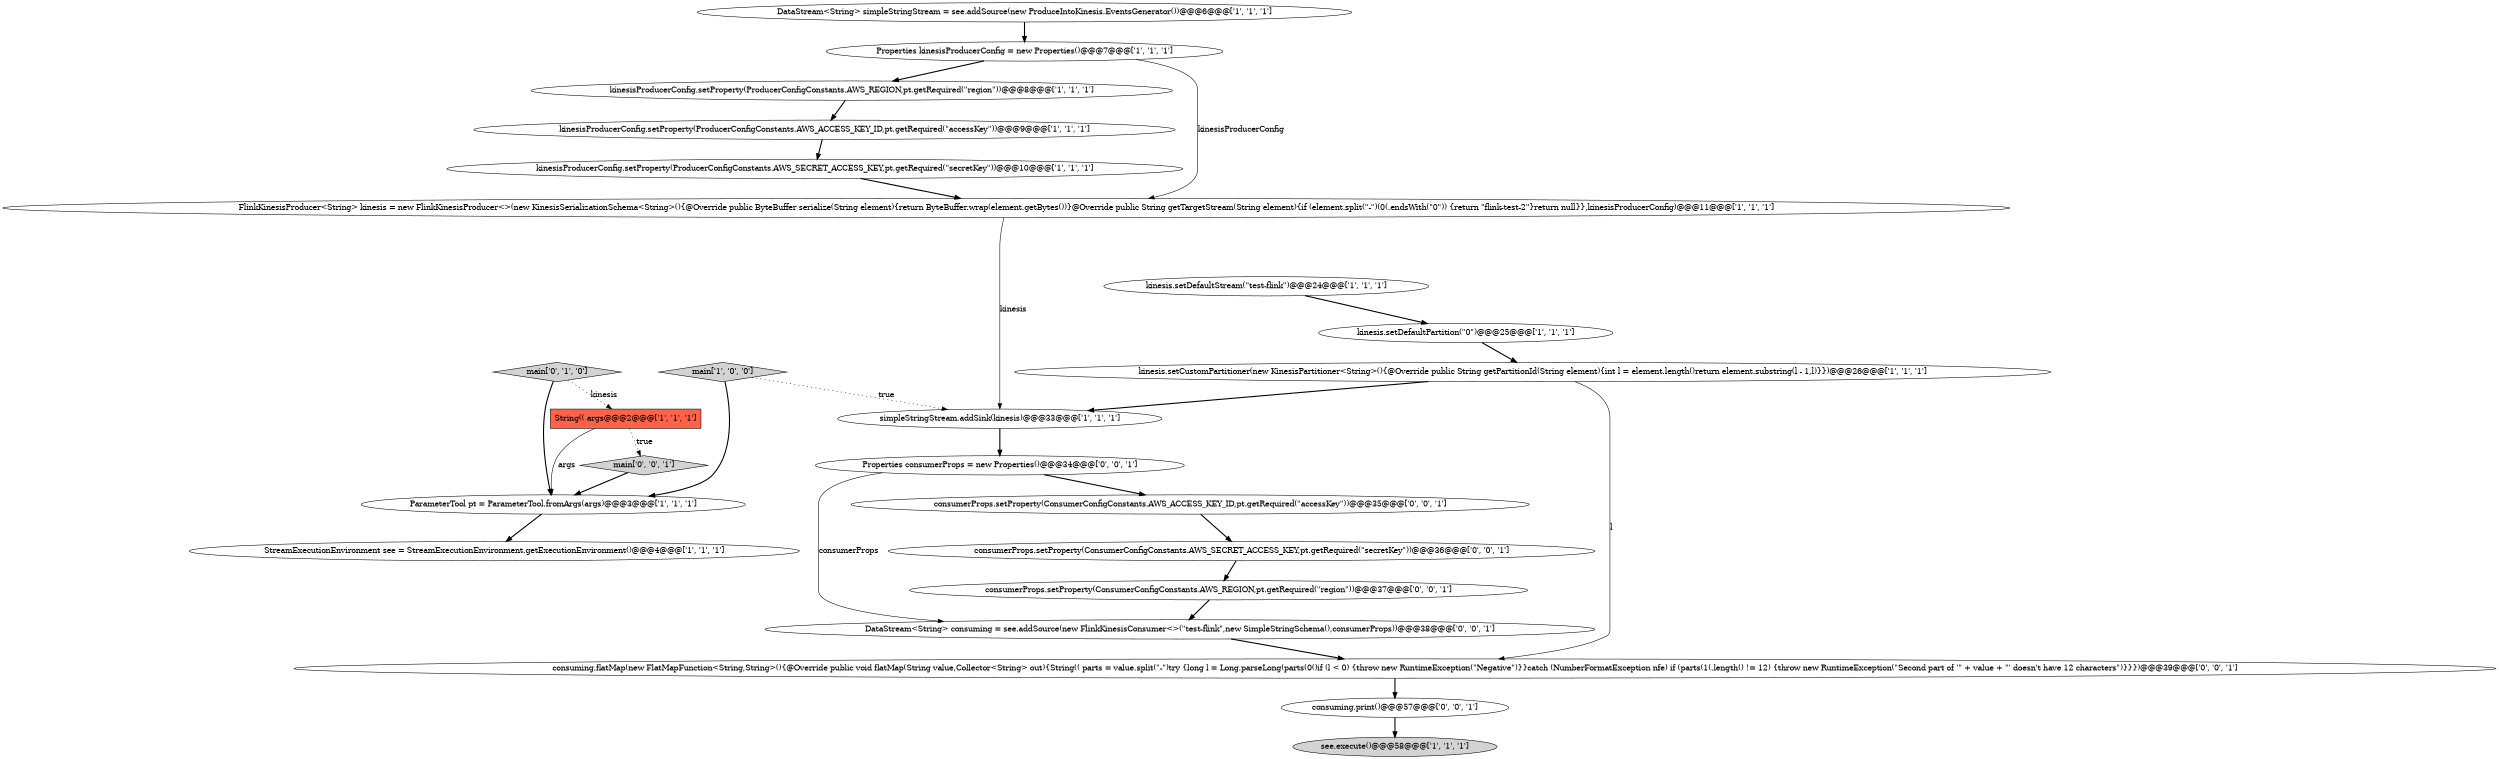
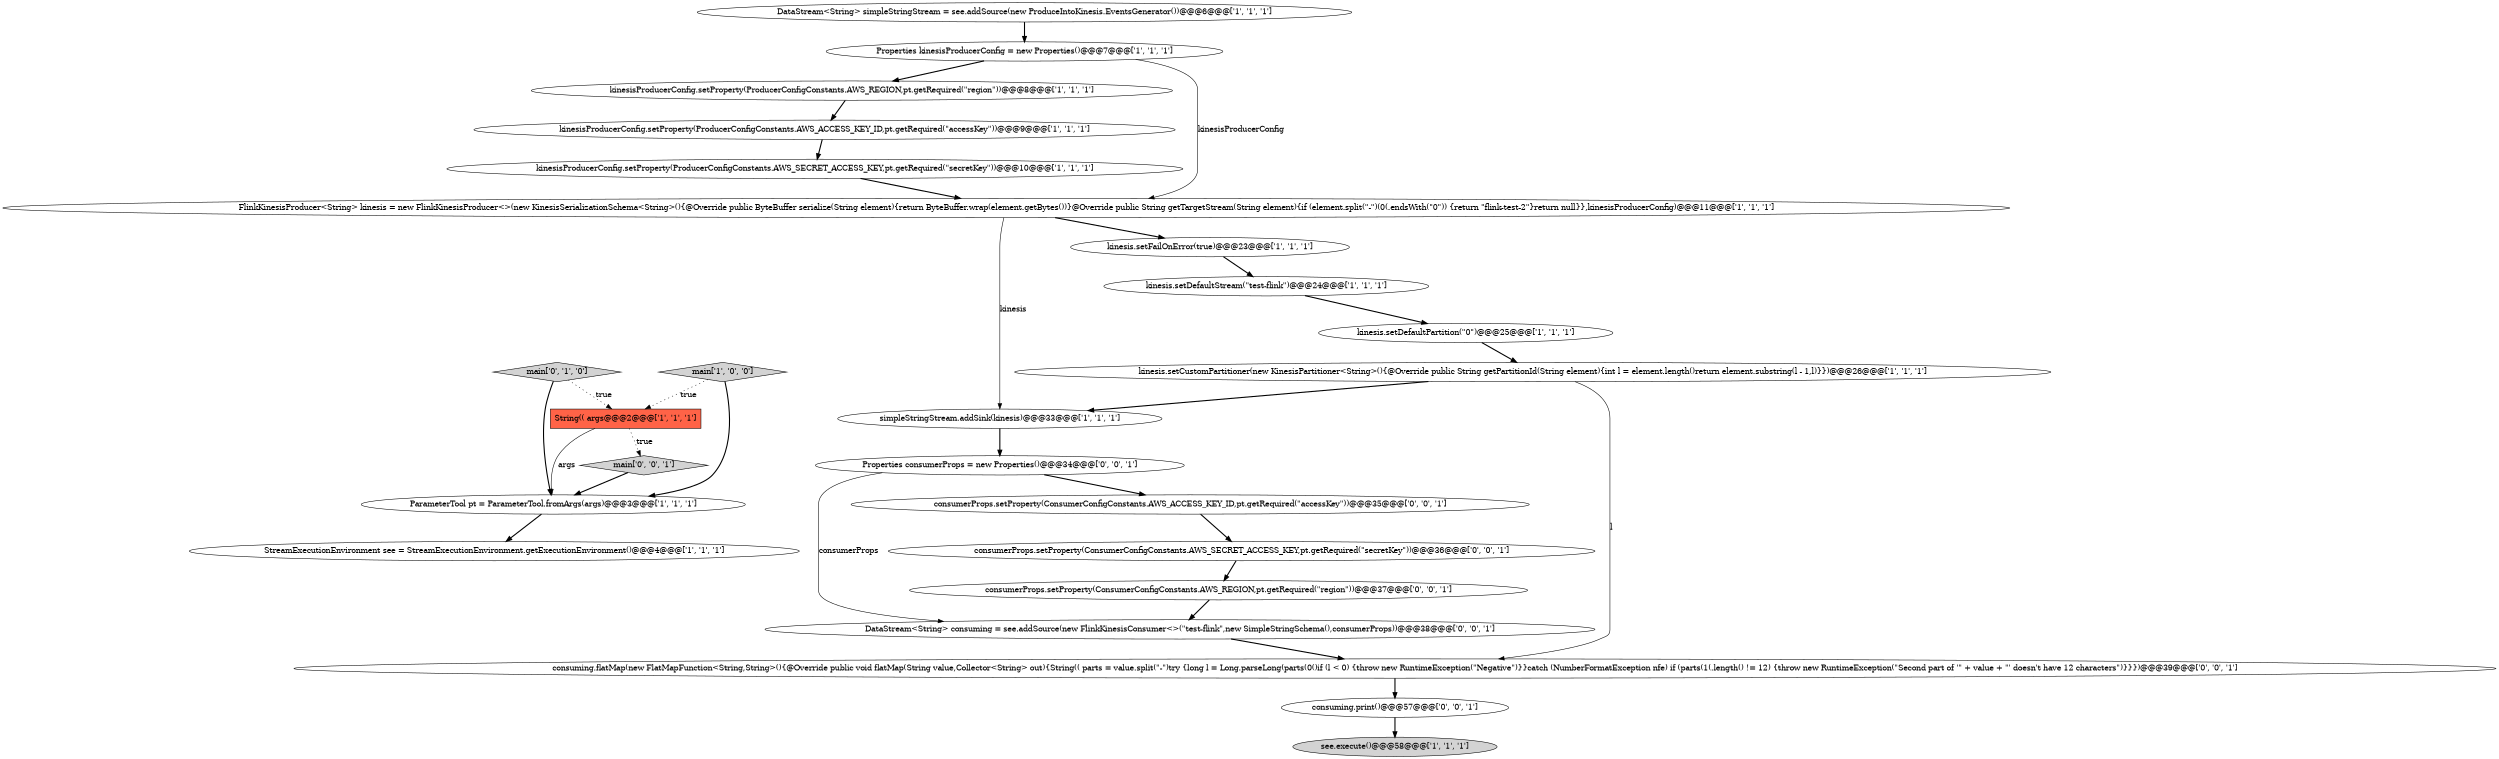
none -> (1210, 247)
(847, 393) -> (679, 393)
(604, 395) -> (604, 395)
